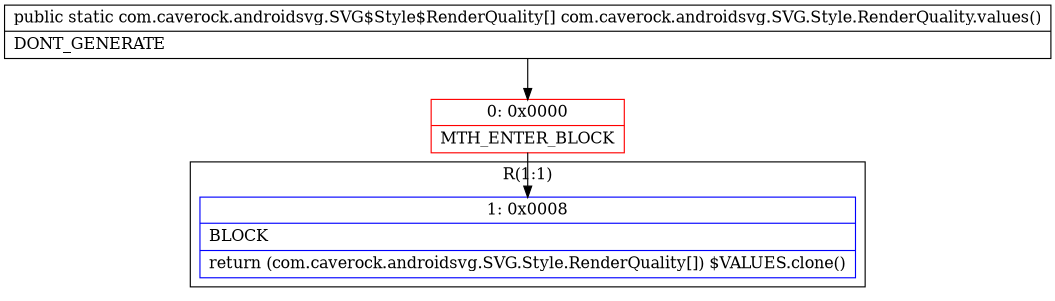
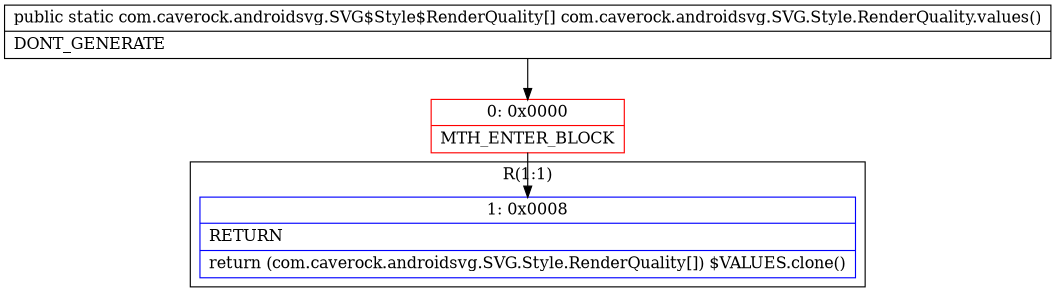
(239, 236) -> (246, 236)
